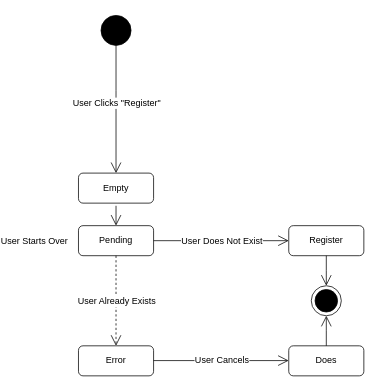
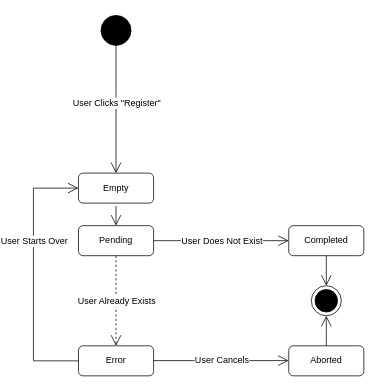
(326, 240) -> (326, 240)
none -> (33, 325)
(326, 360) -> (326, 360)
